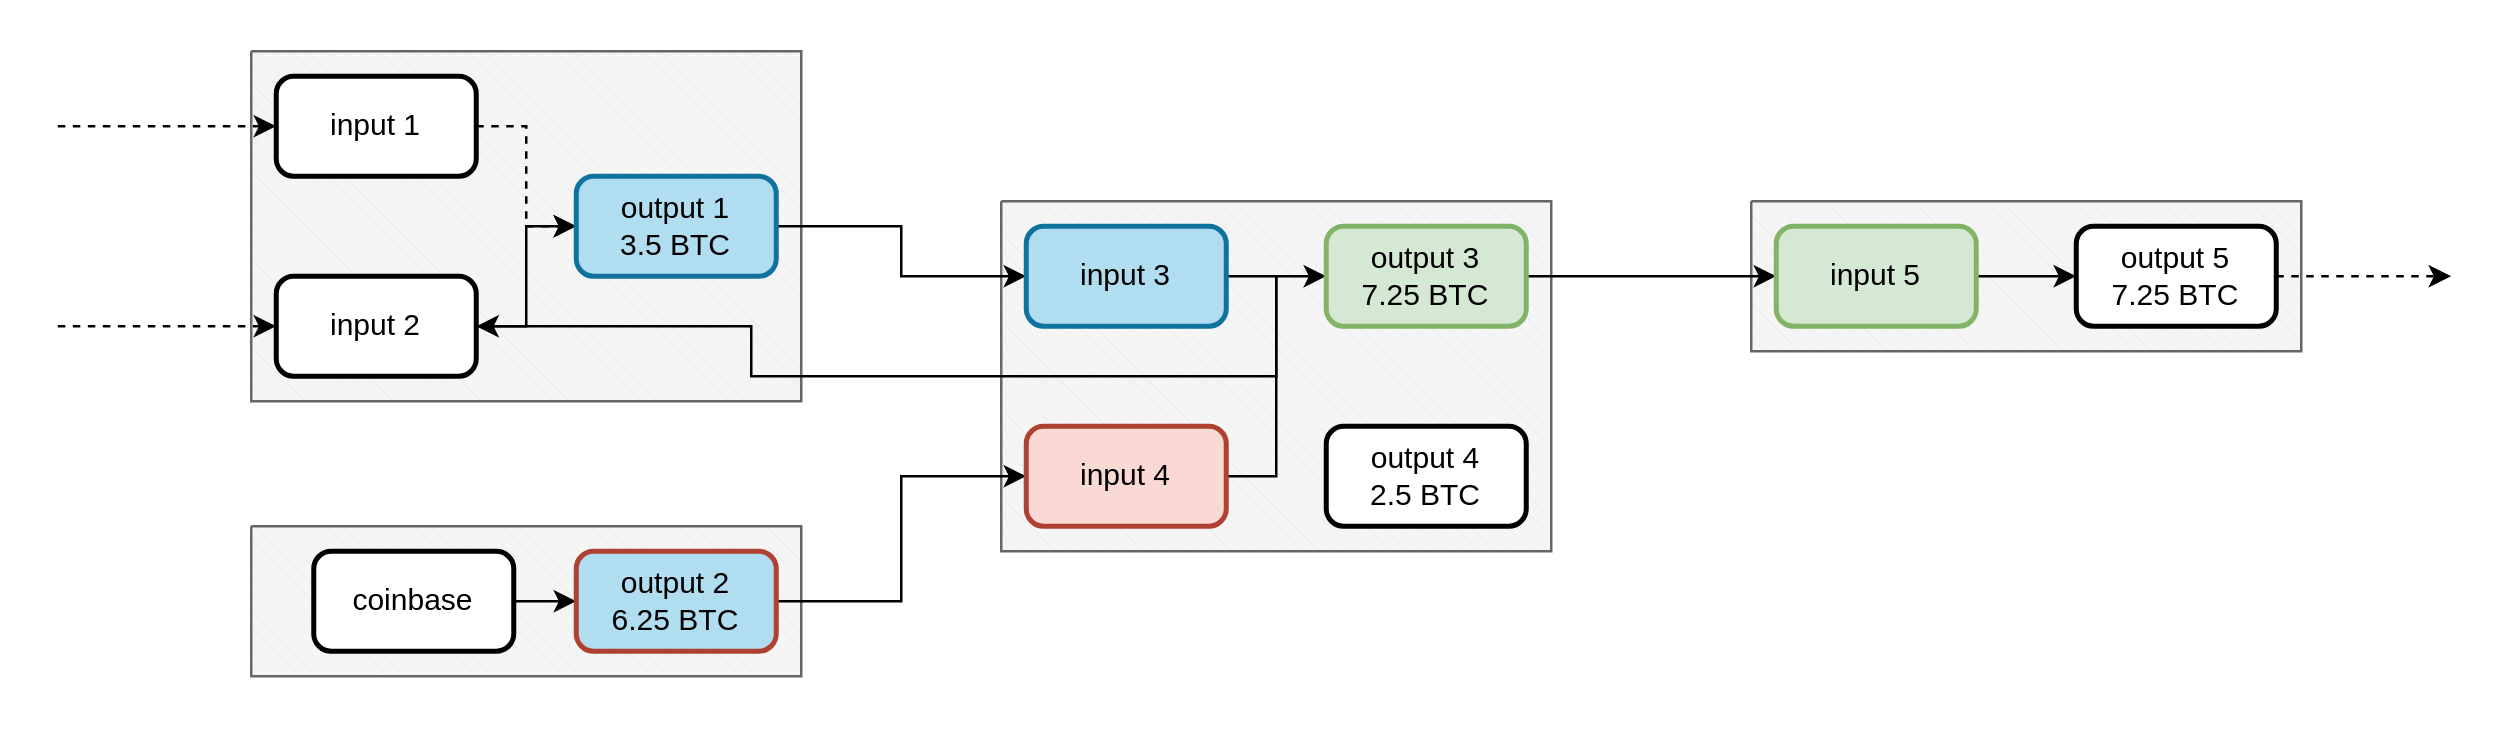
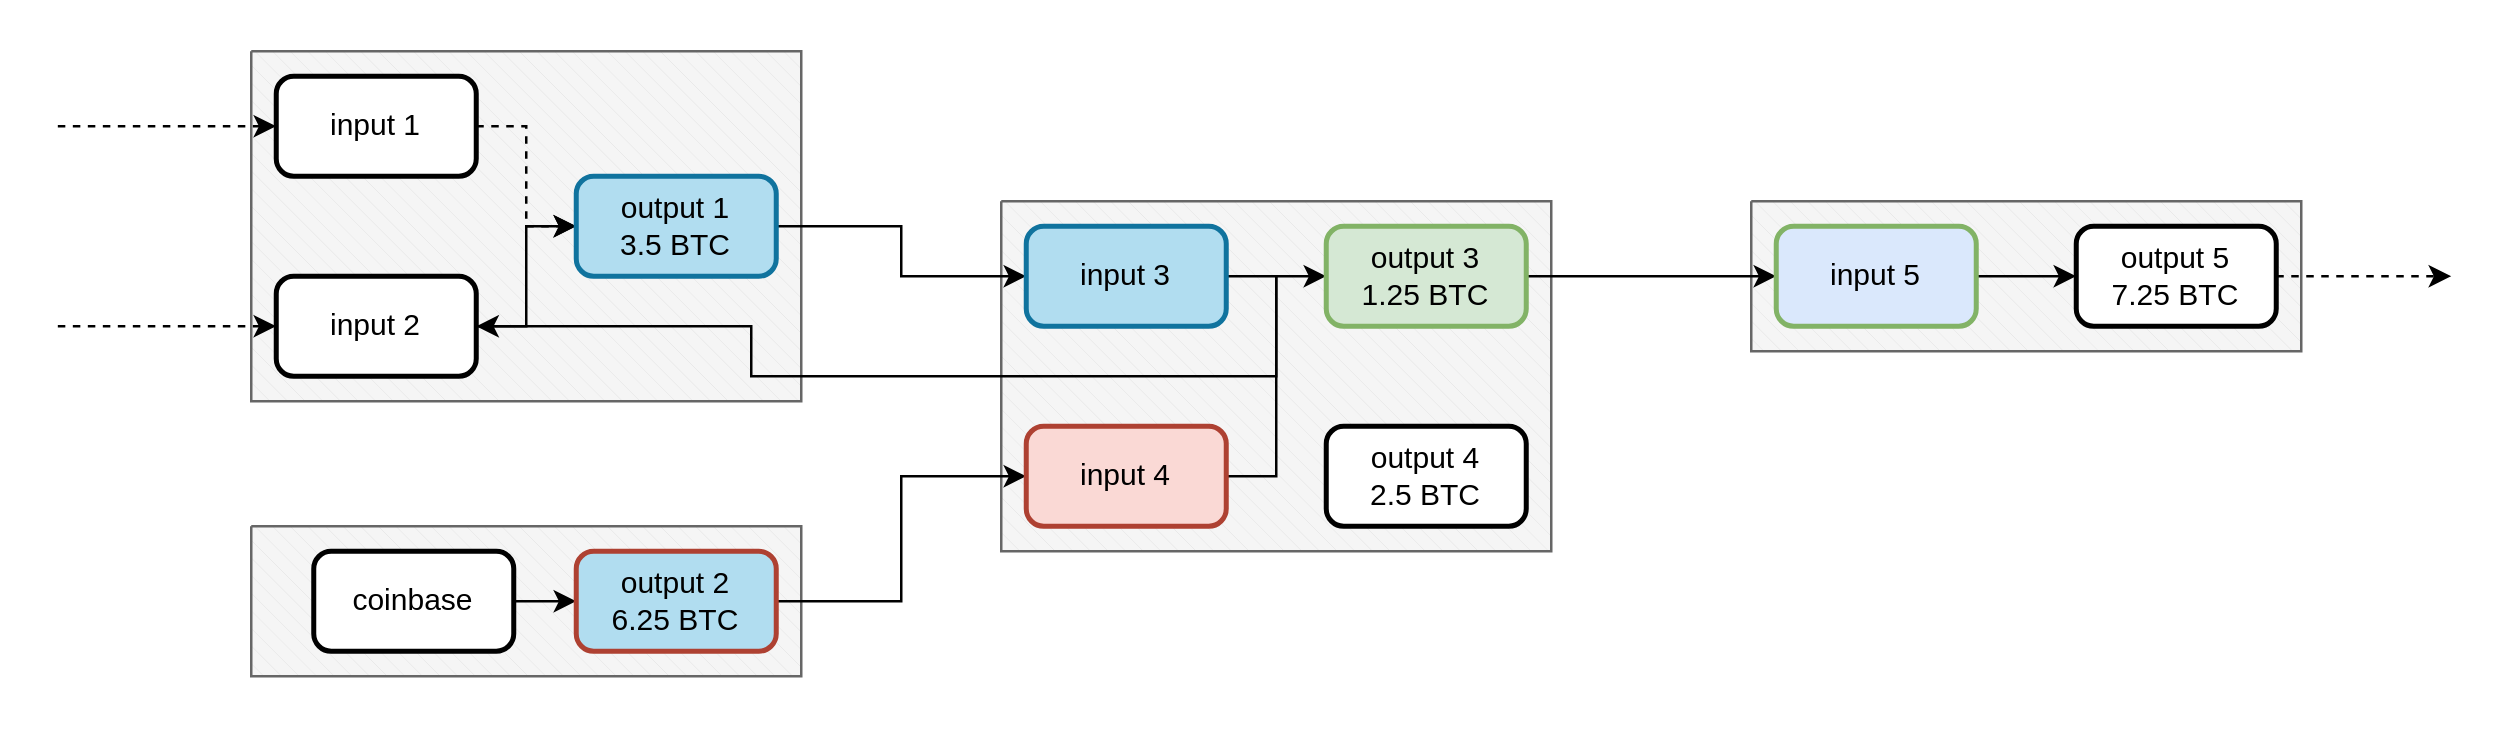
(1426, 276) -> (1426, 276)
(1876, 276) -> (1876, 276)
